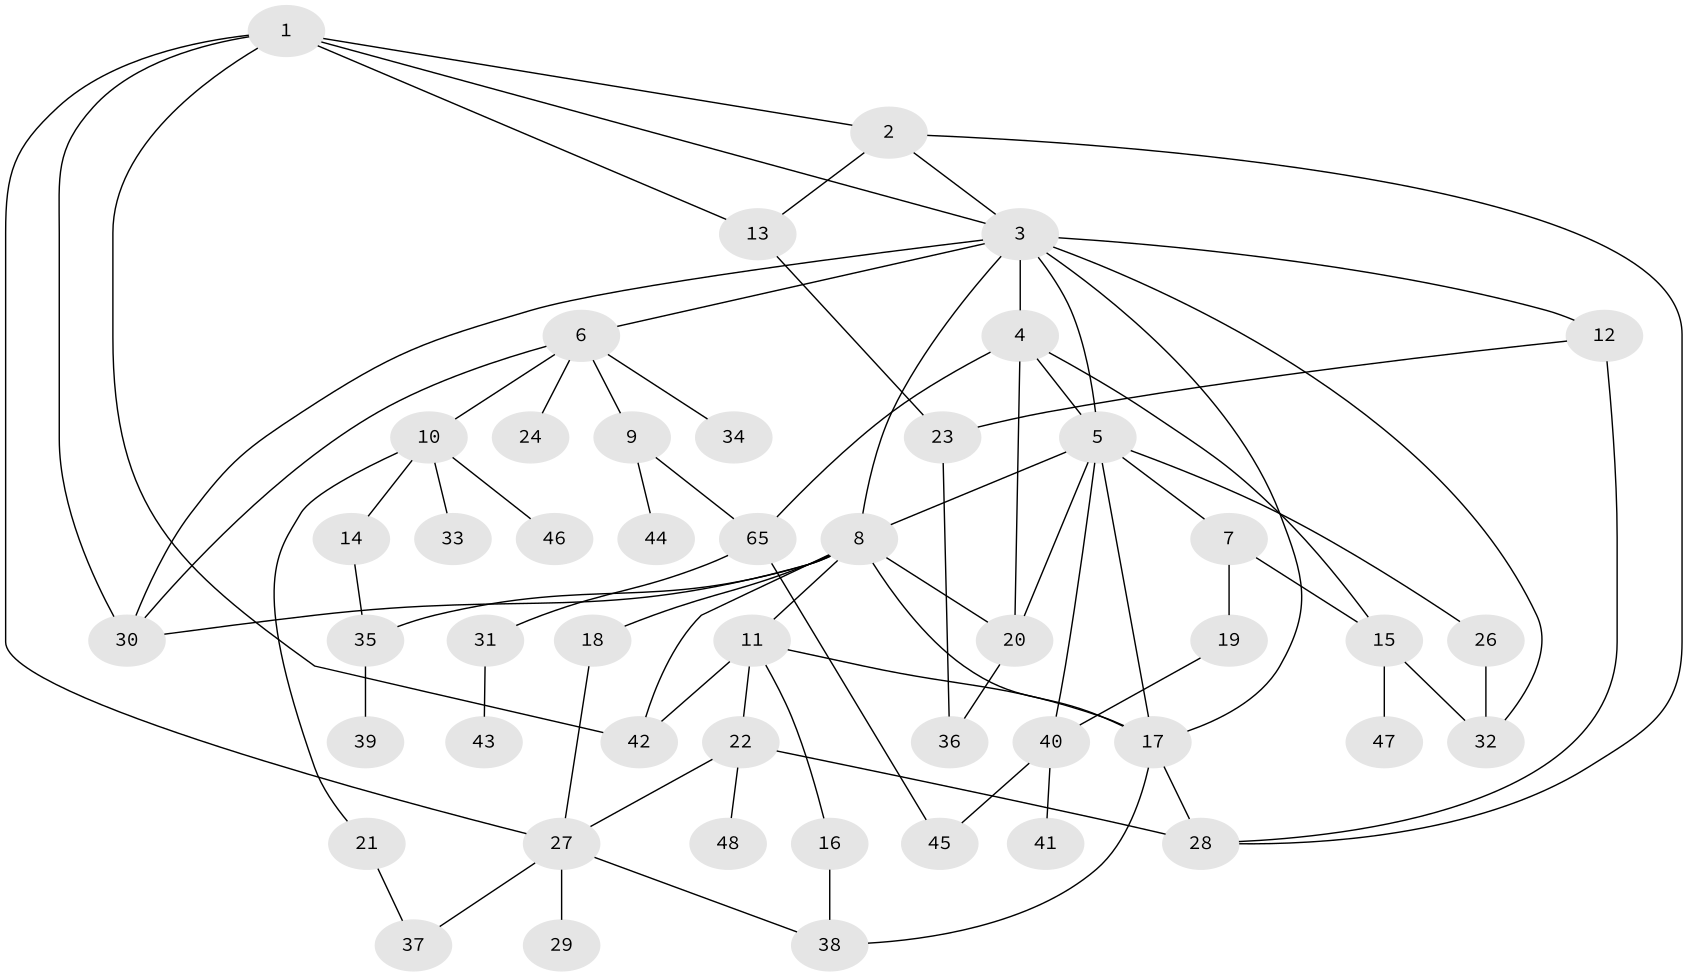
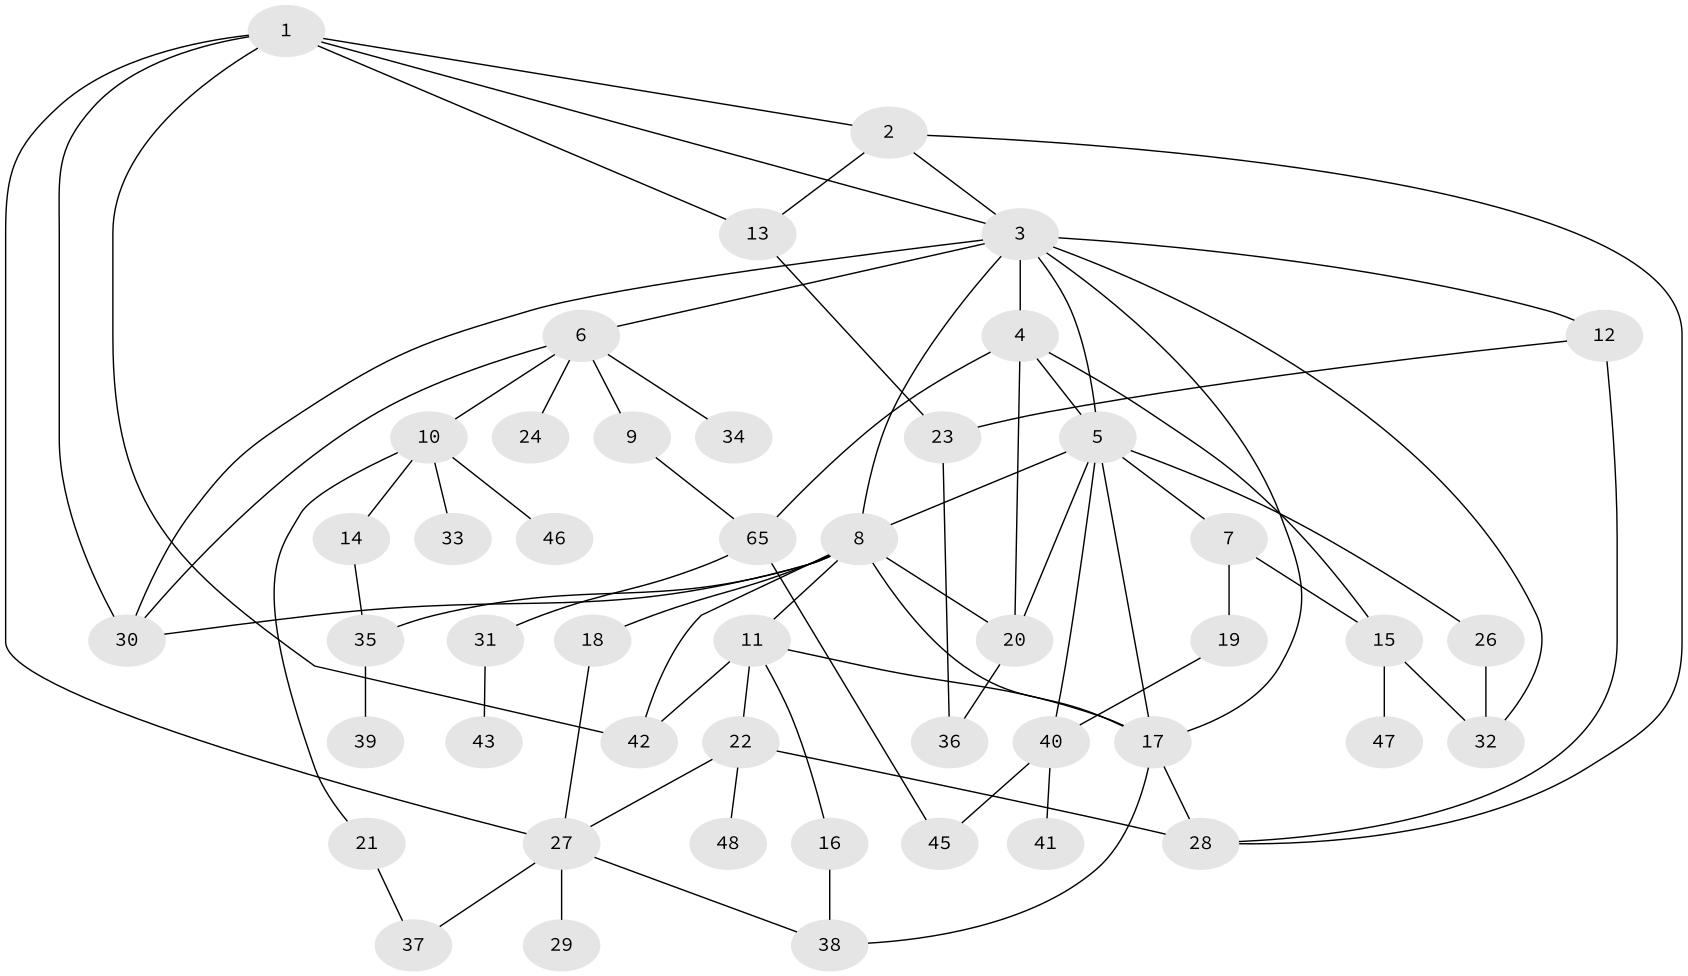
(656, 539) -> none
